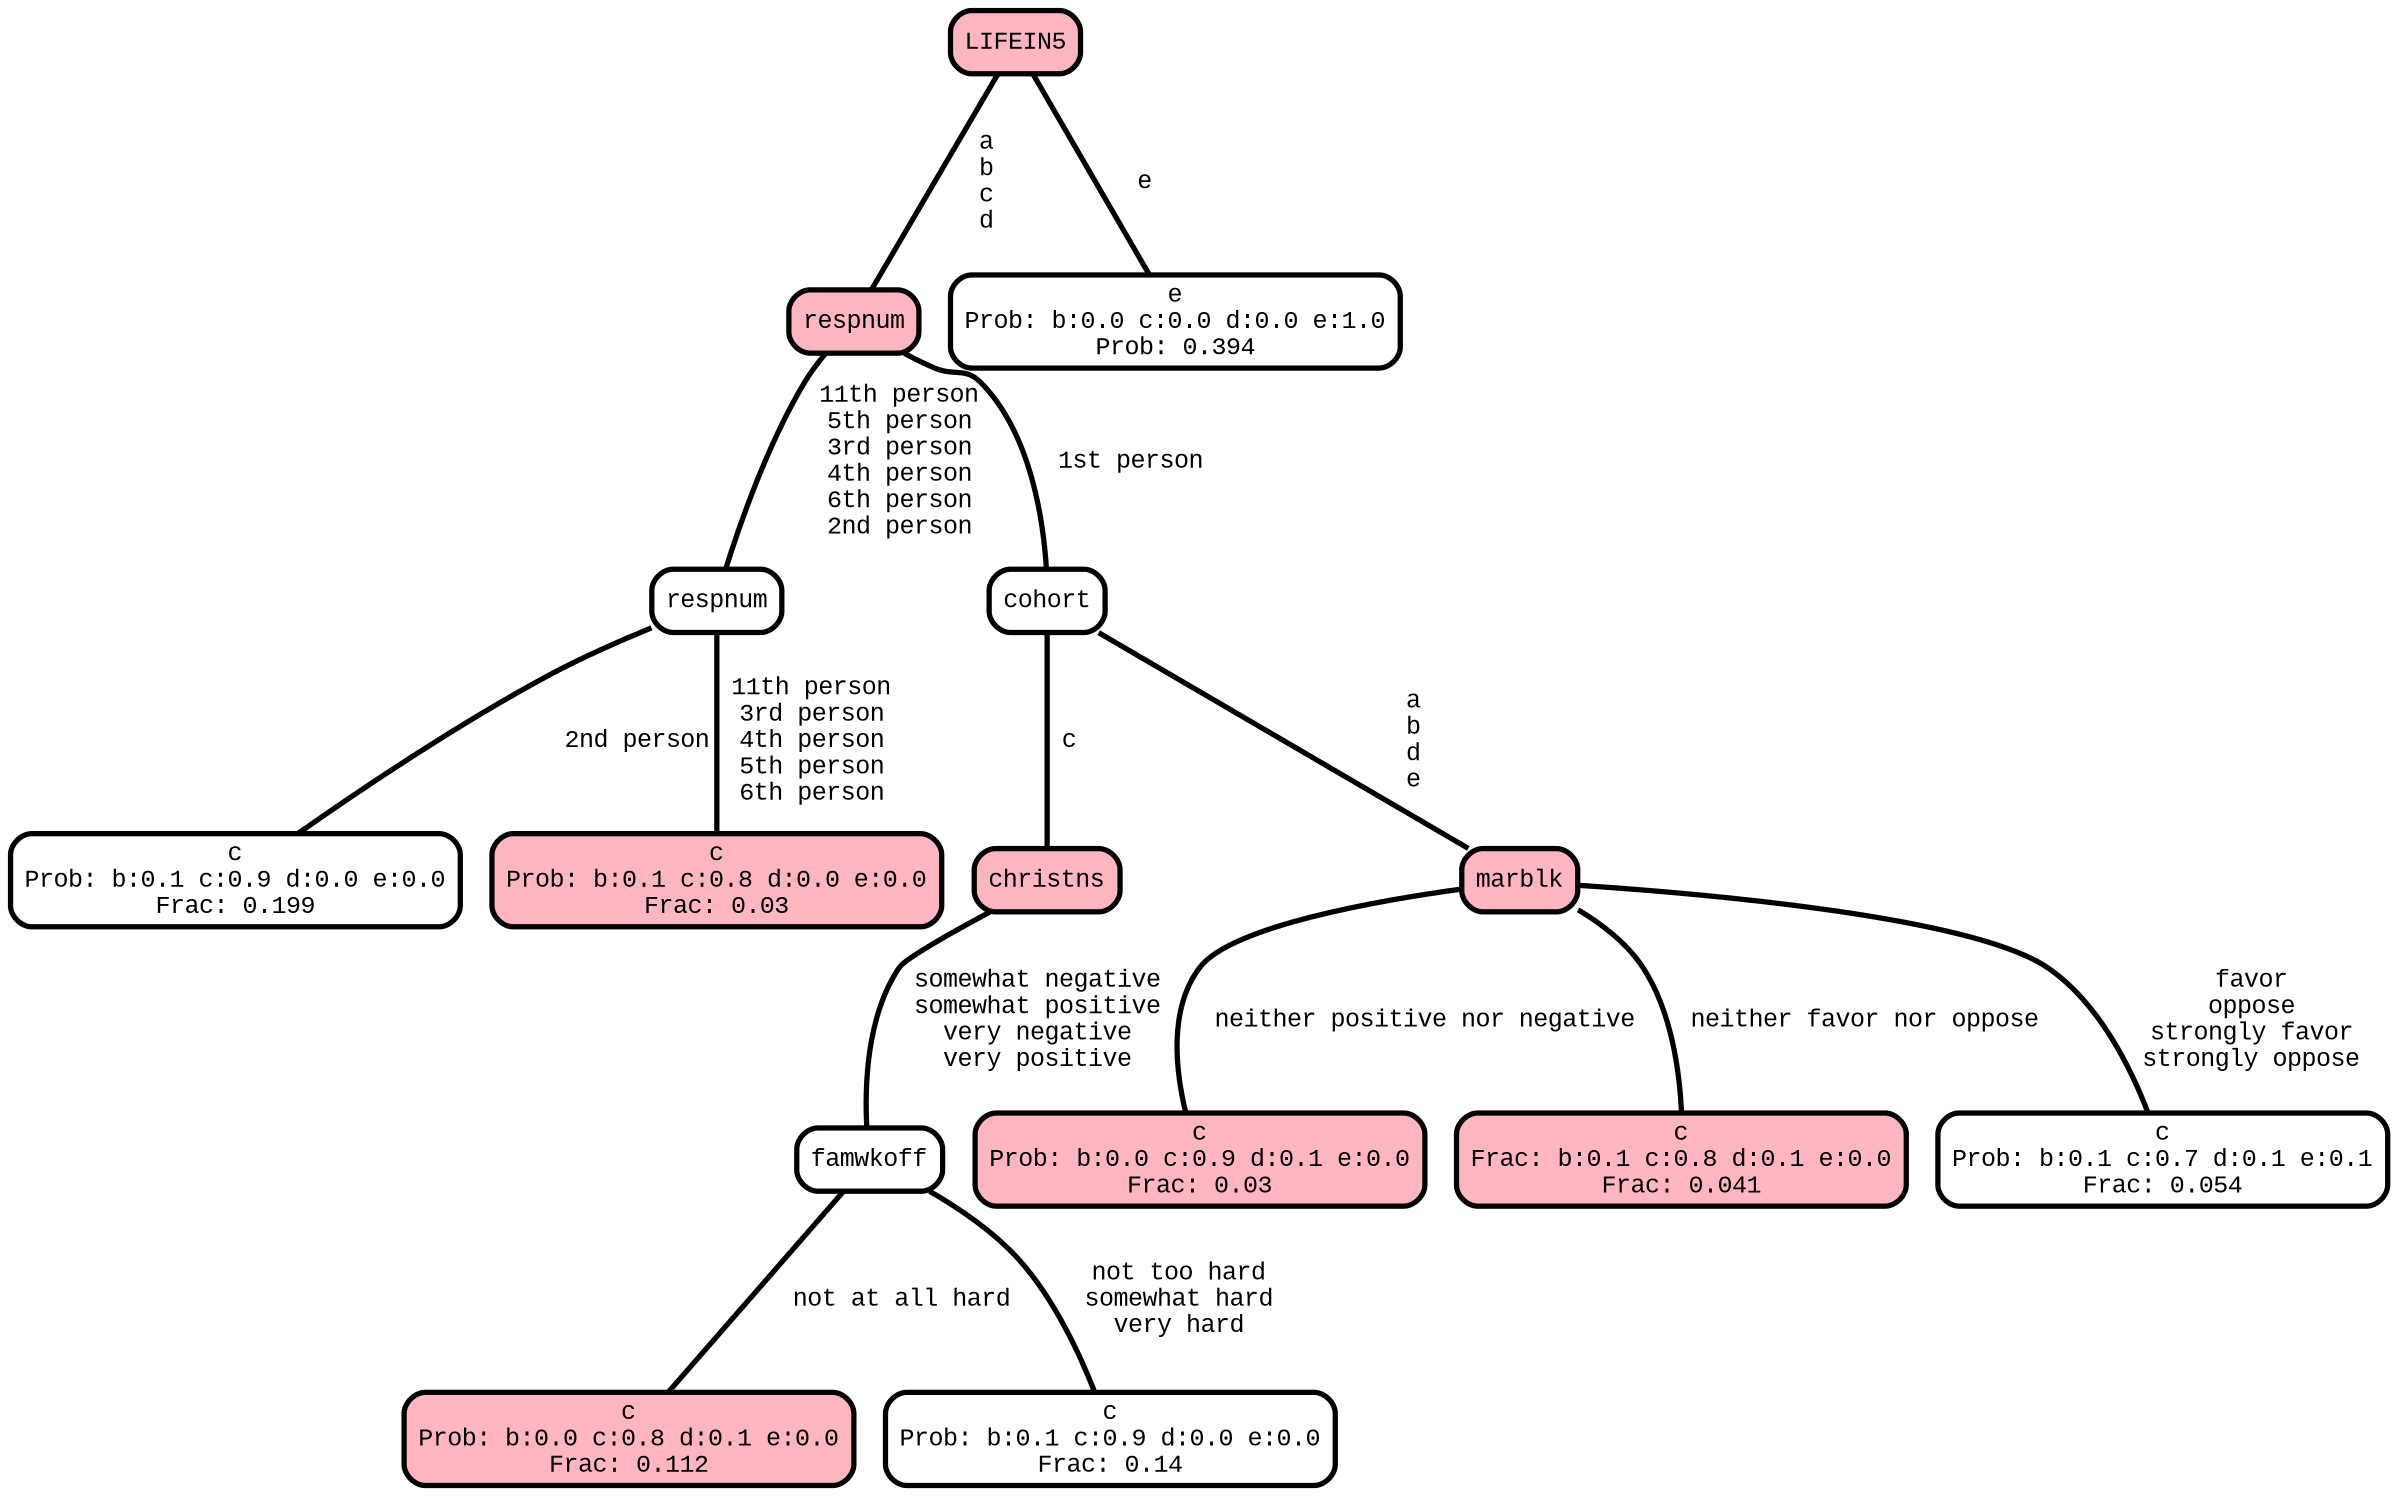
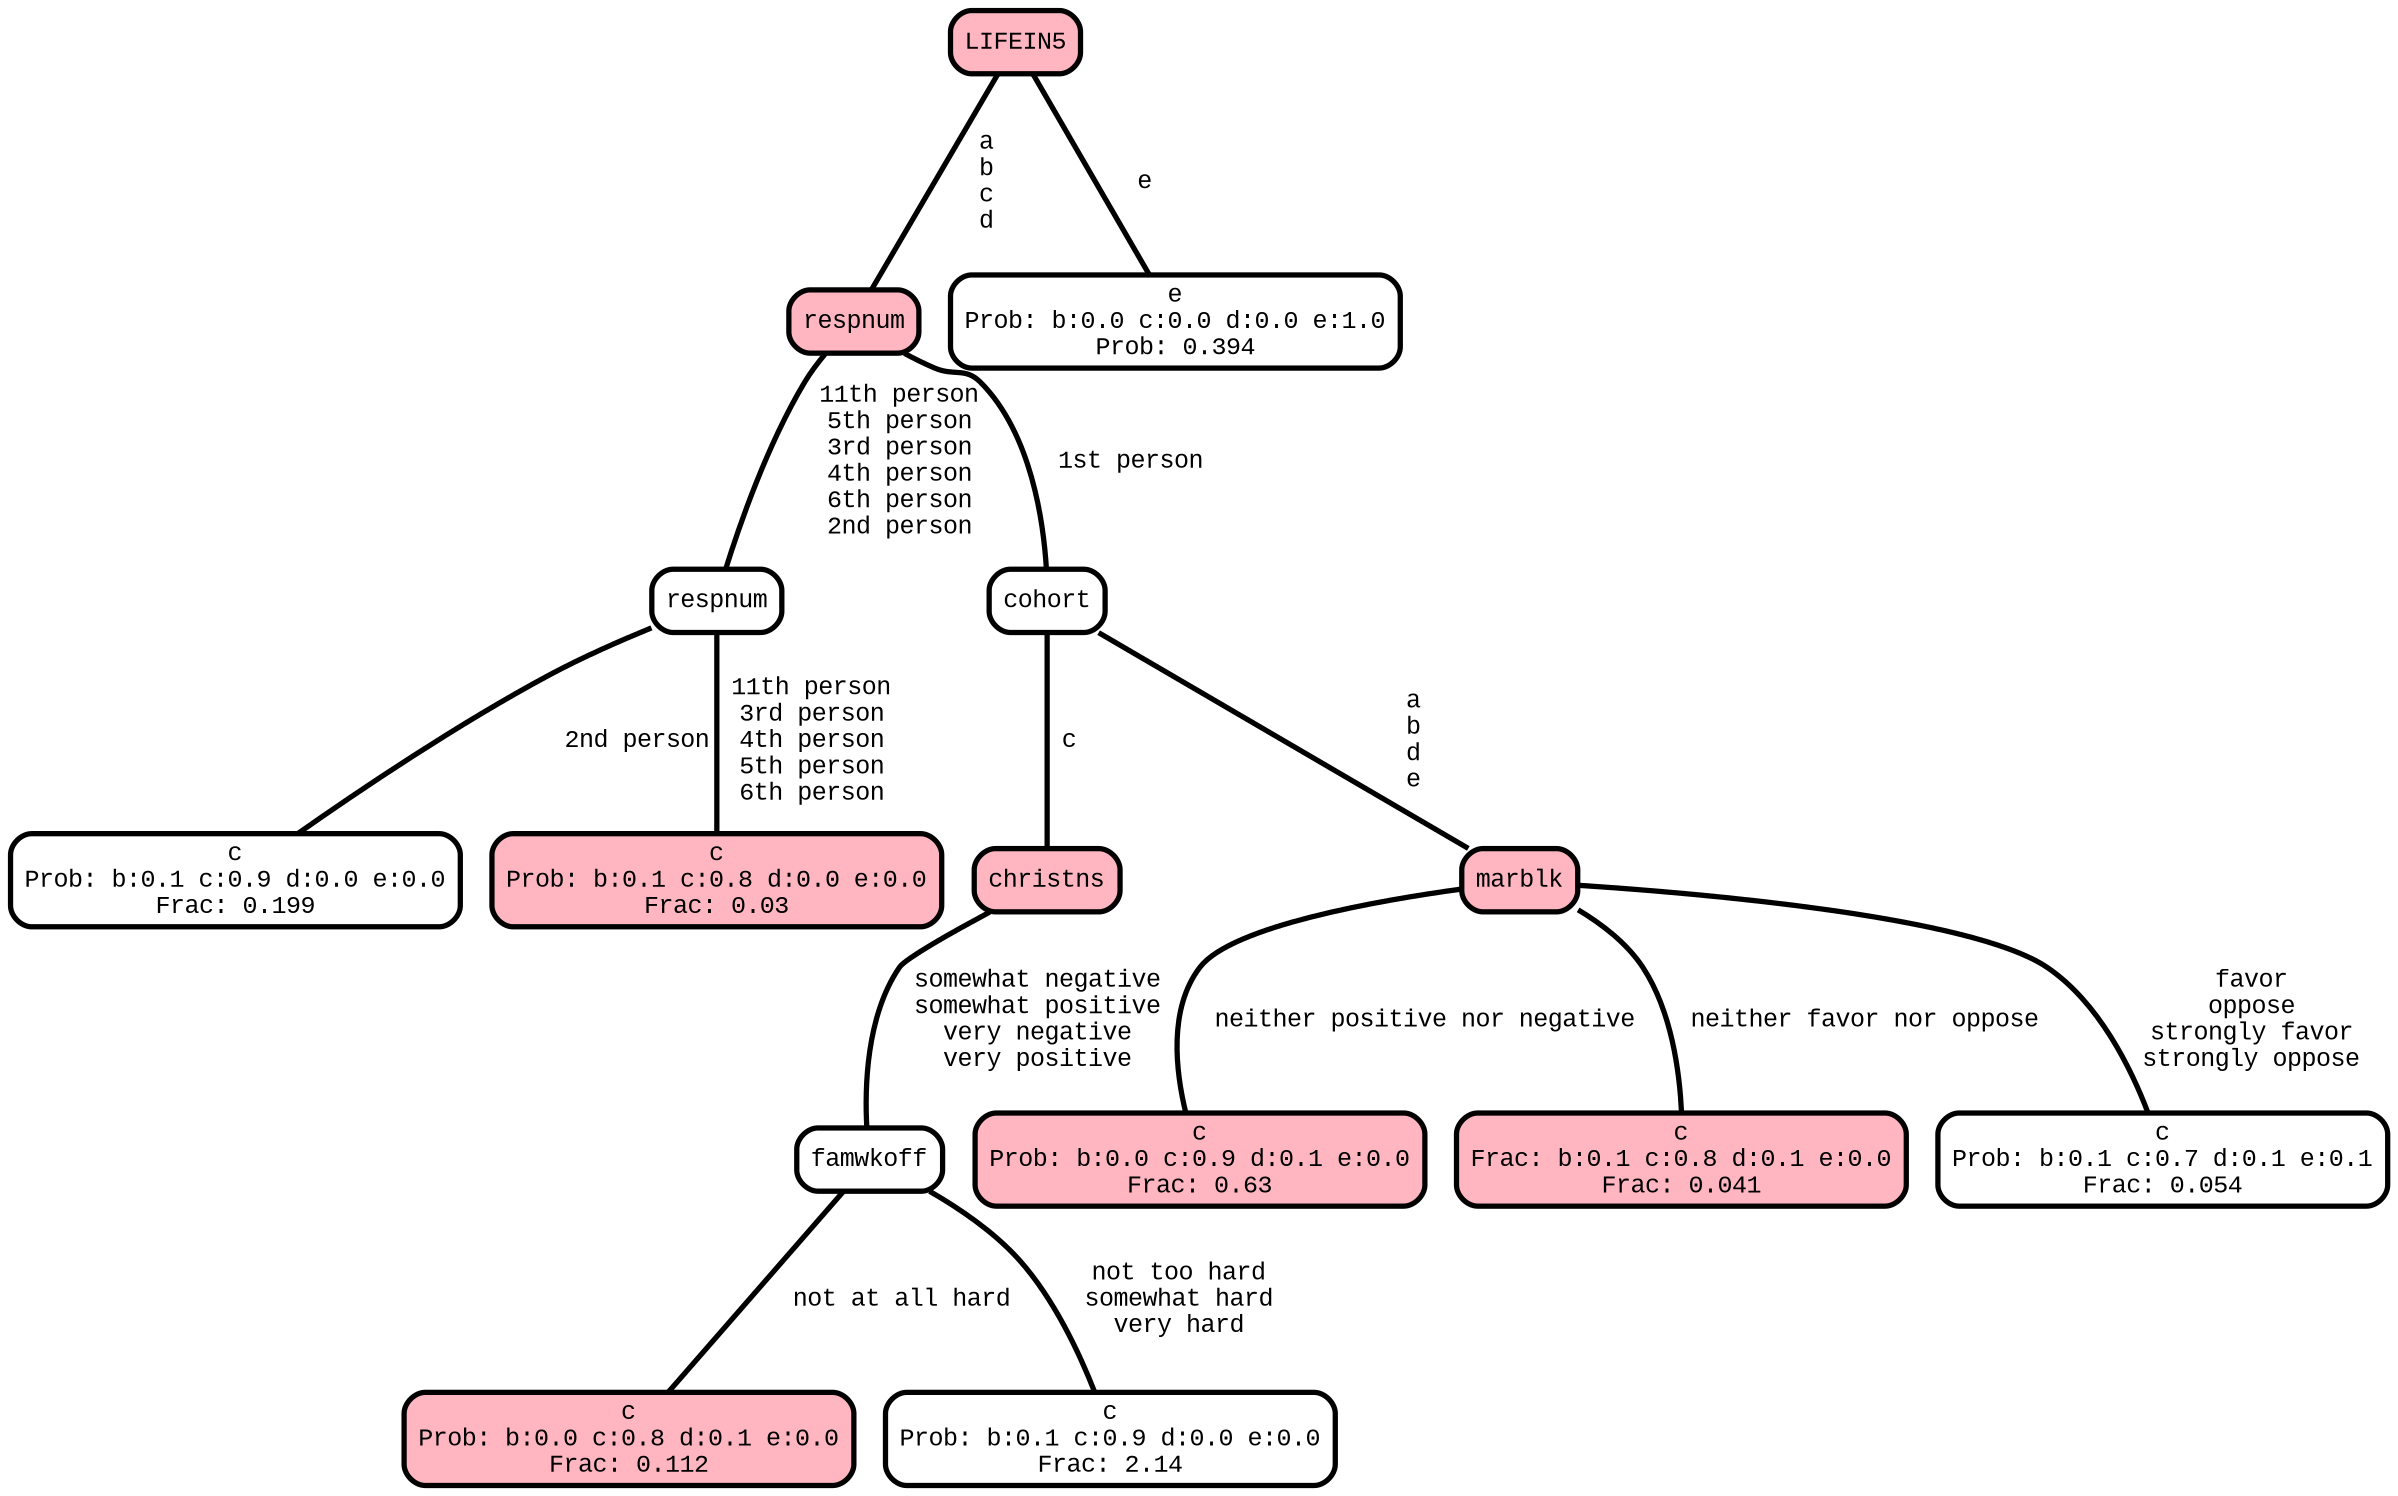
(1200, 1160) -> (1200, 1160)
(1110, 1439) -> (1110, 1439)
